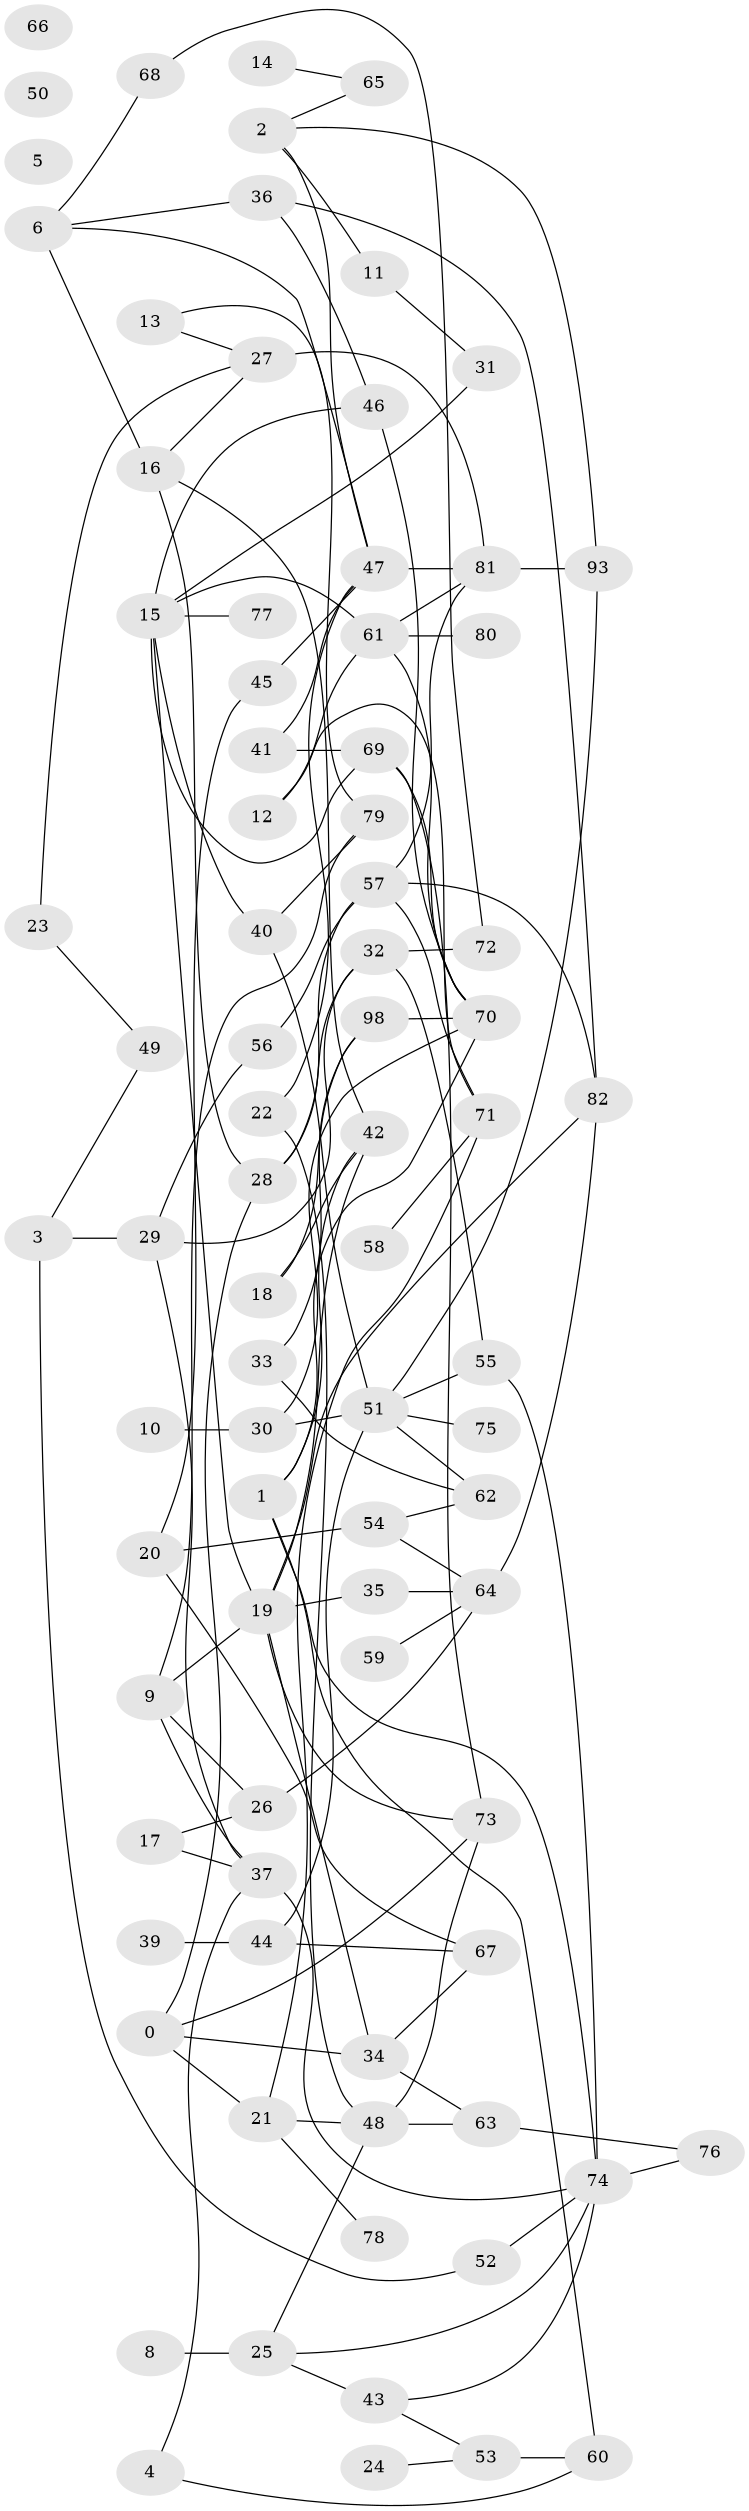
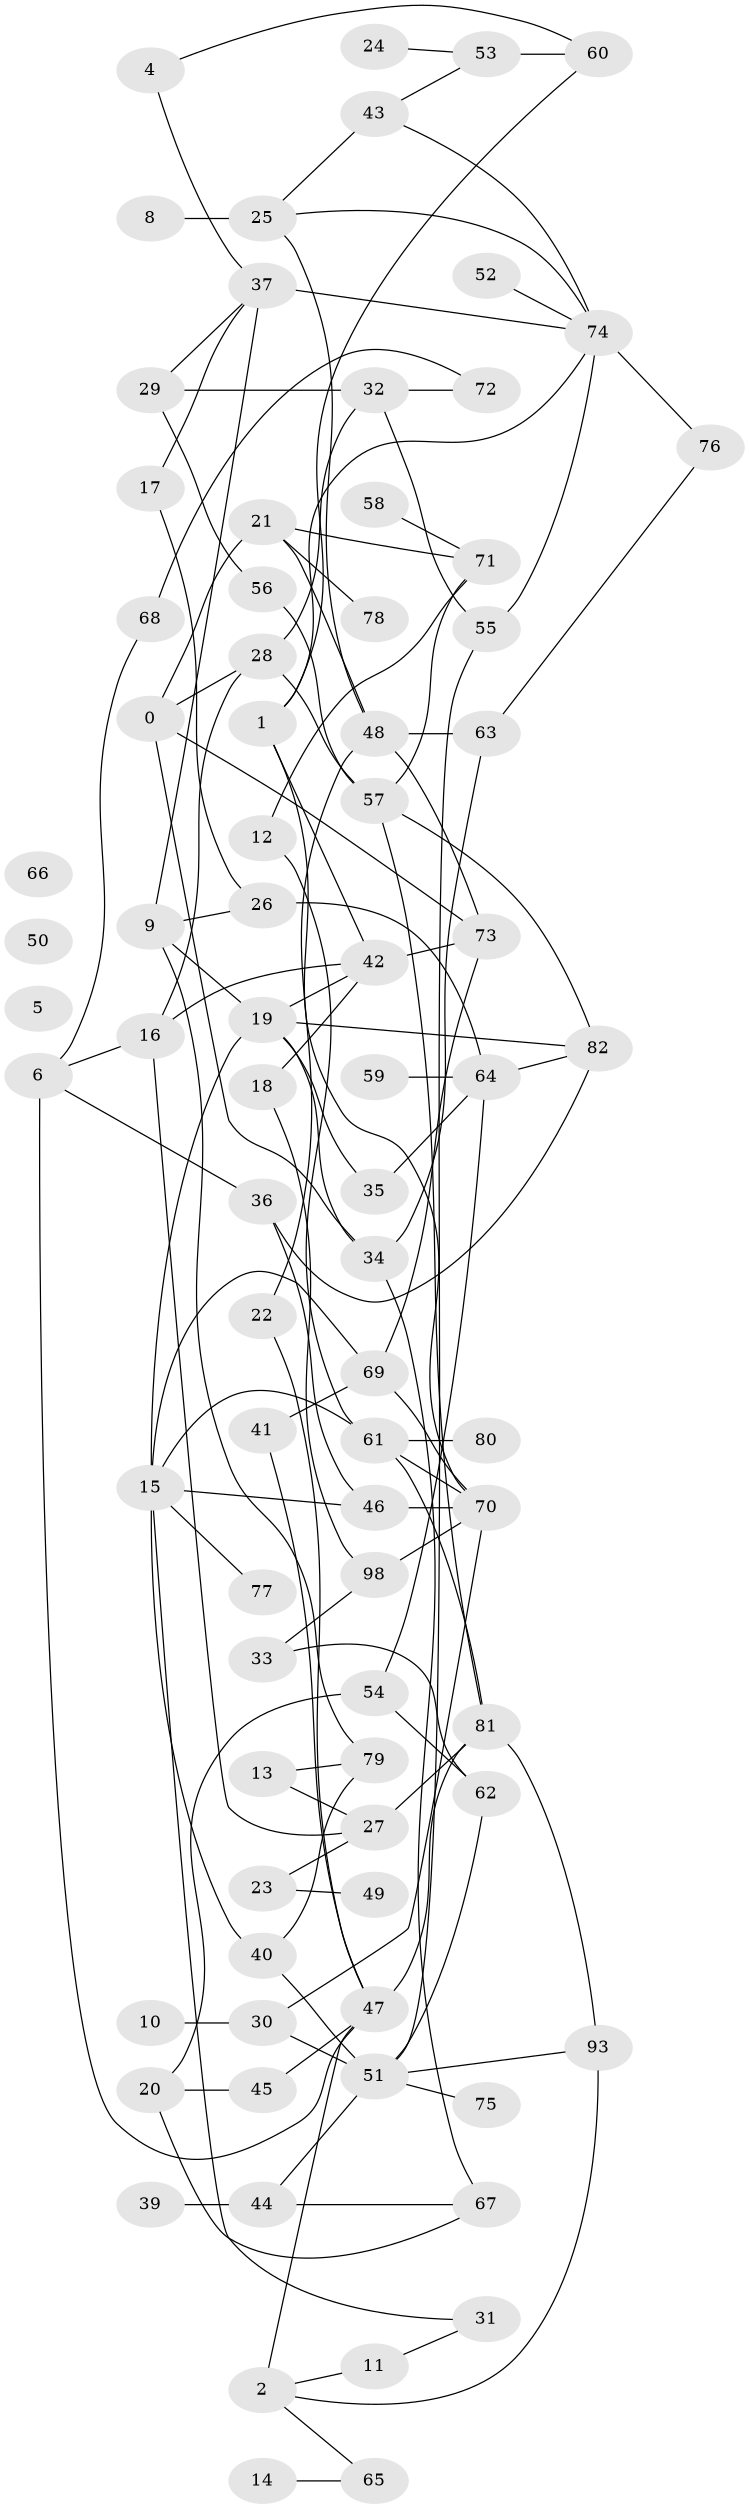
(39, 1238) -> none
(320, 1758) -> (421, 952)
